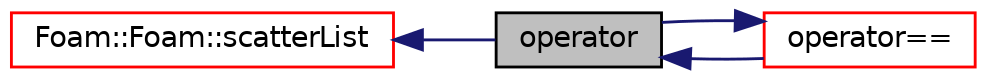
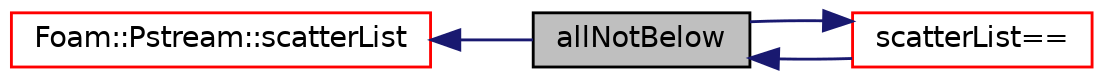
(202, 40) -> (221, 40)
(579, 40) -> (642, 40)
(870, 40) -> (972, 40)
